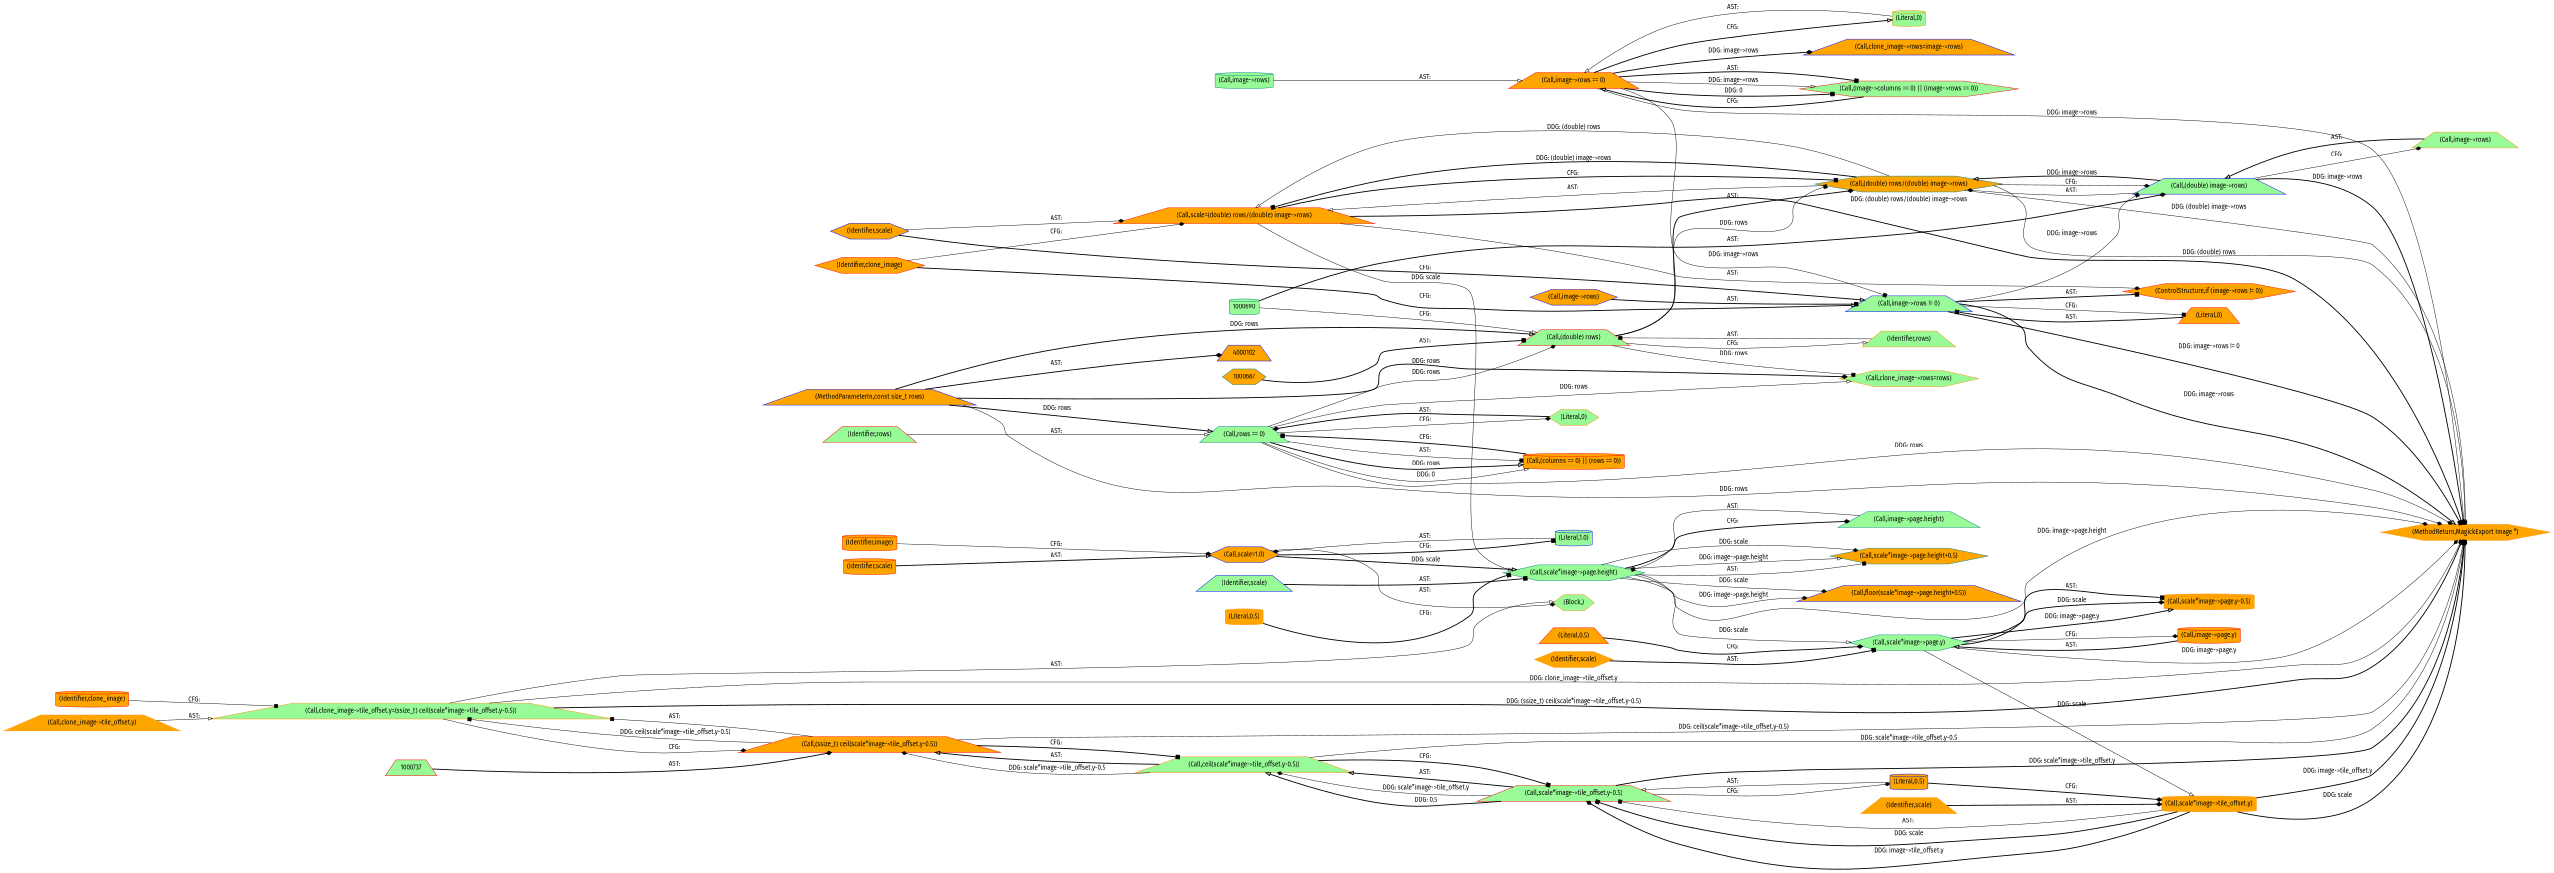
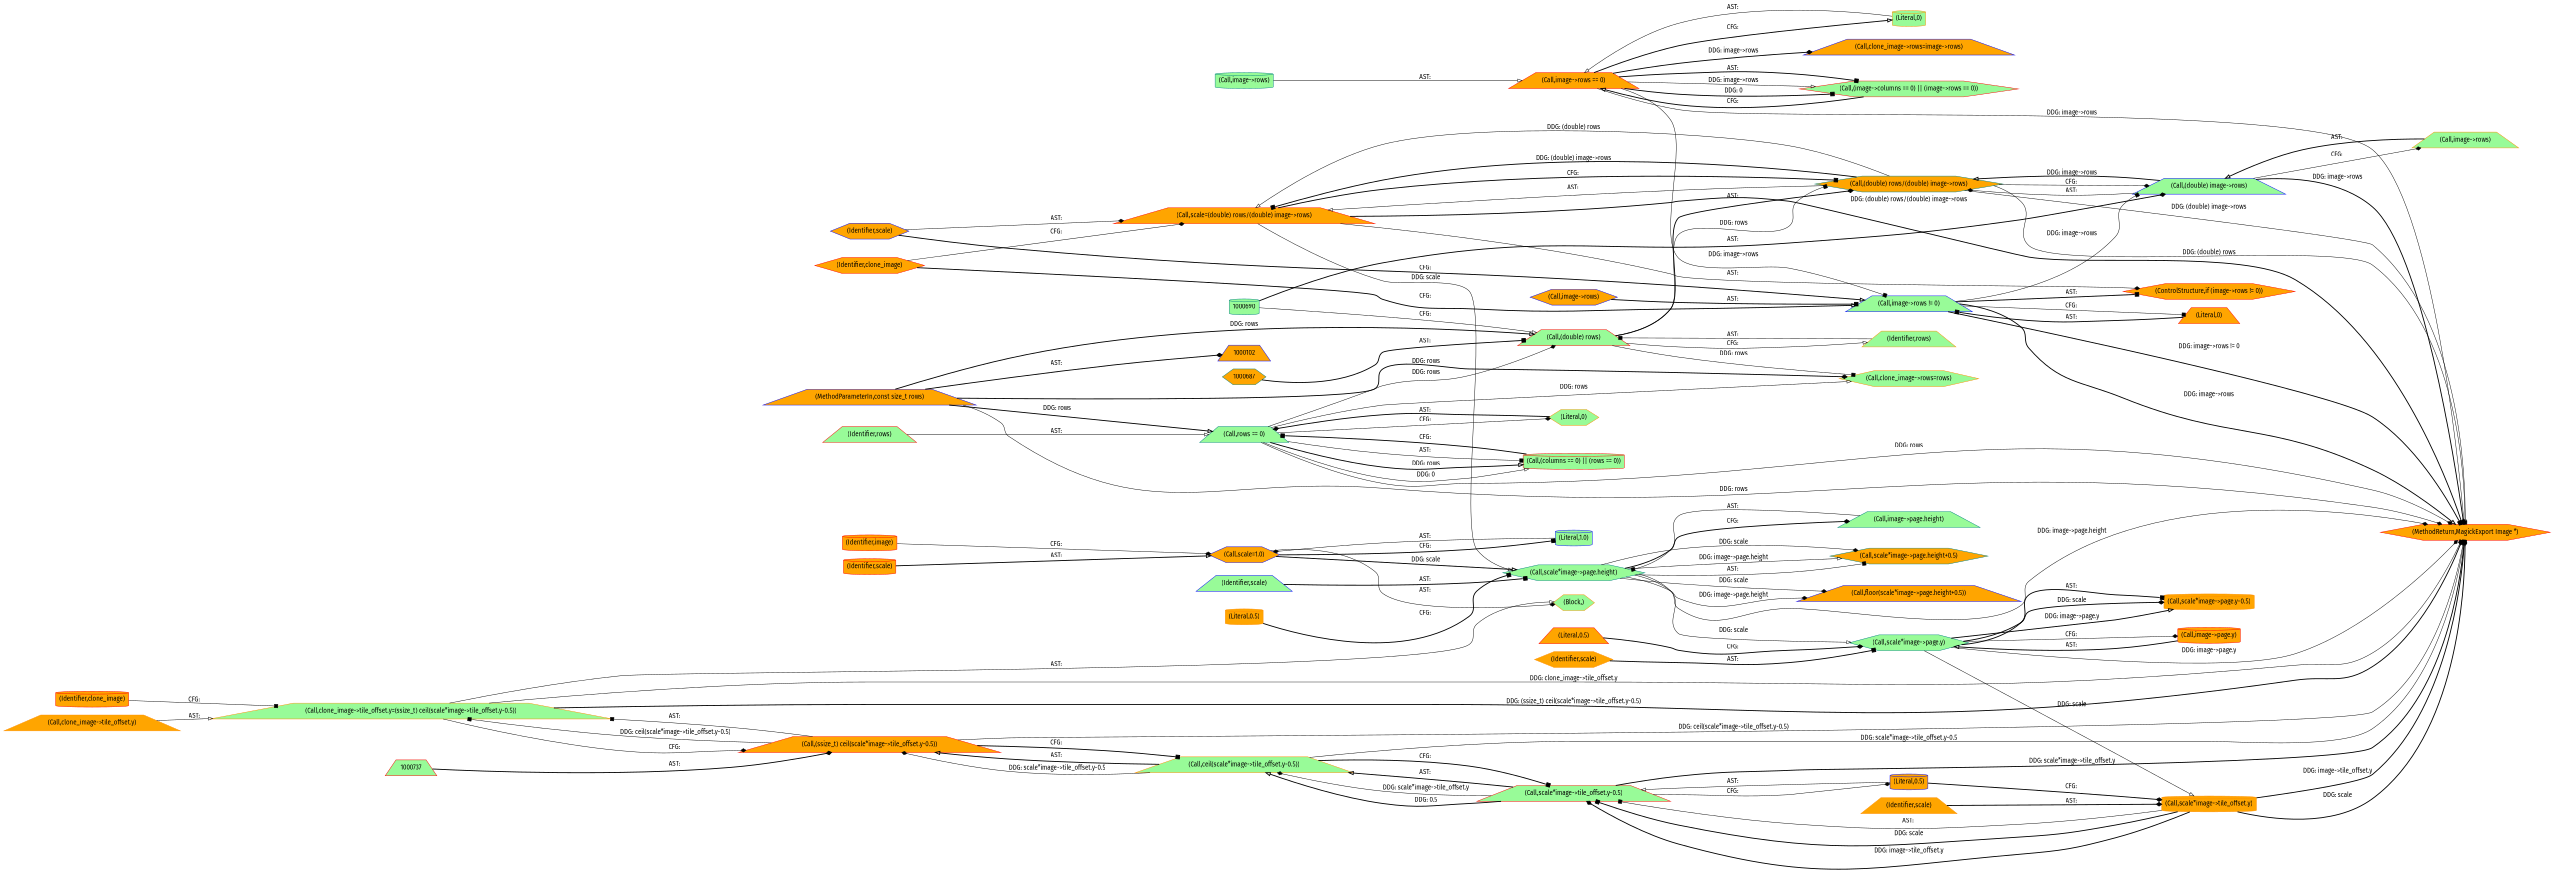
(1244, 353) -> (1244, 353)
(1574, 461) -> (1574, 461)
(2465, 532) -> (2465, 532)
